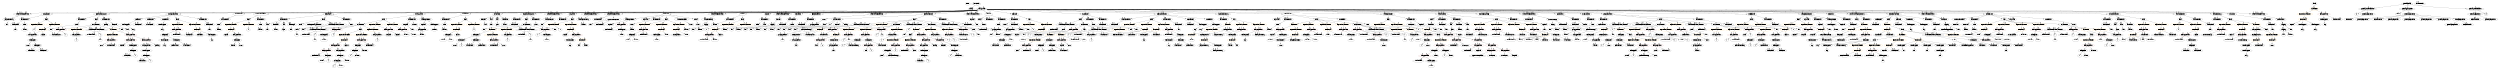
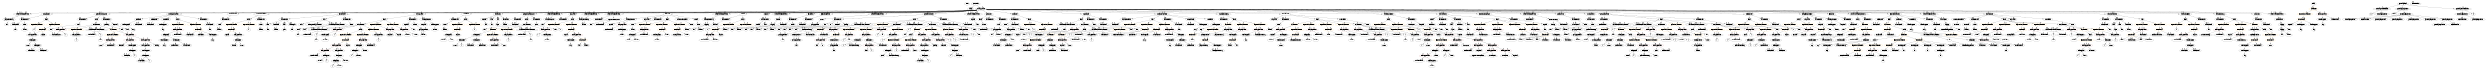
(989, 14) -> (989, 14)
(2349, 19) -> none
